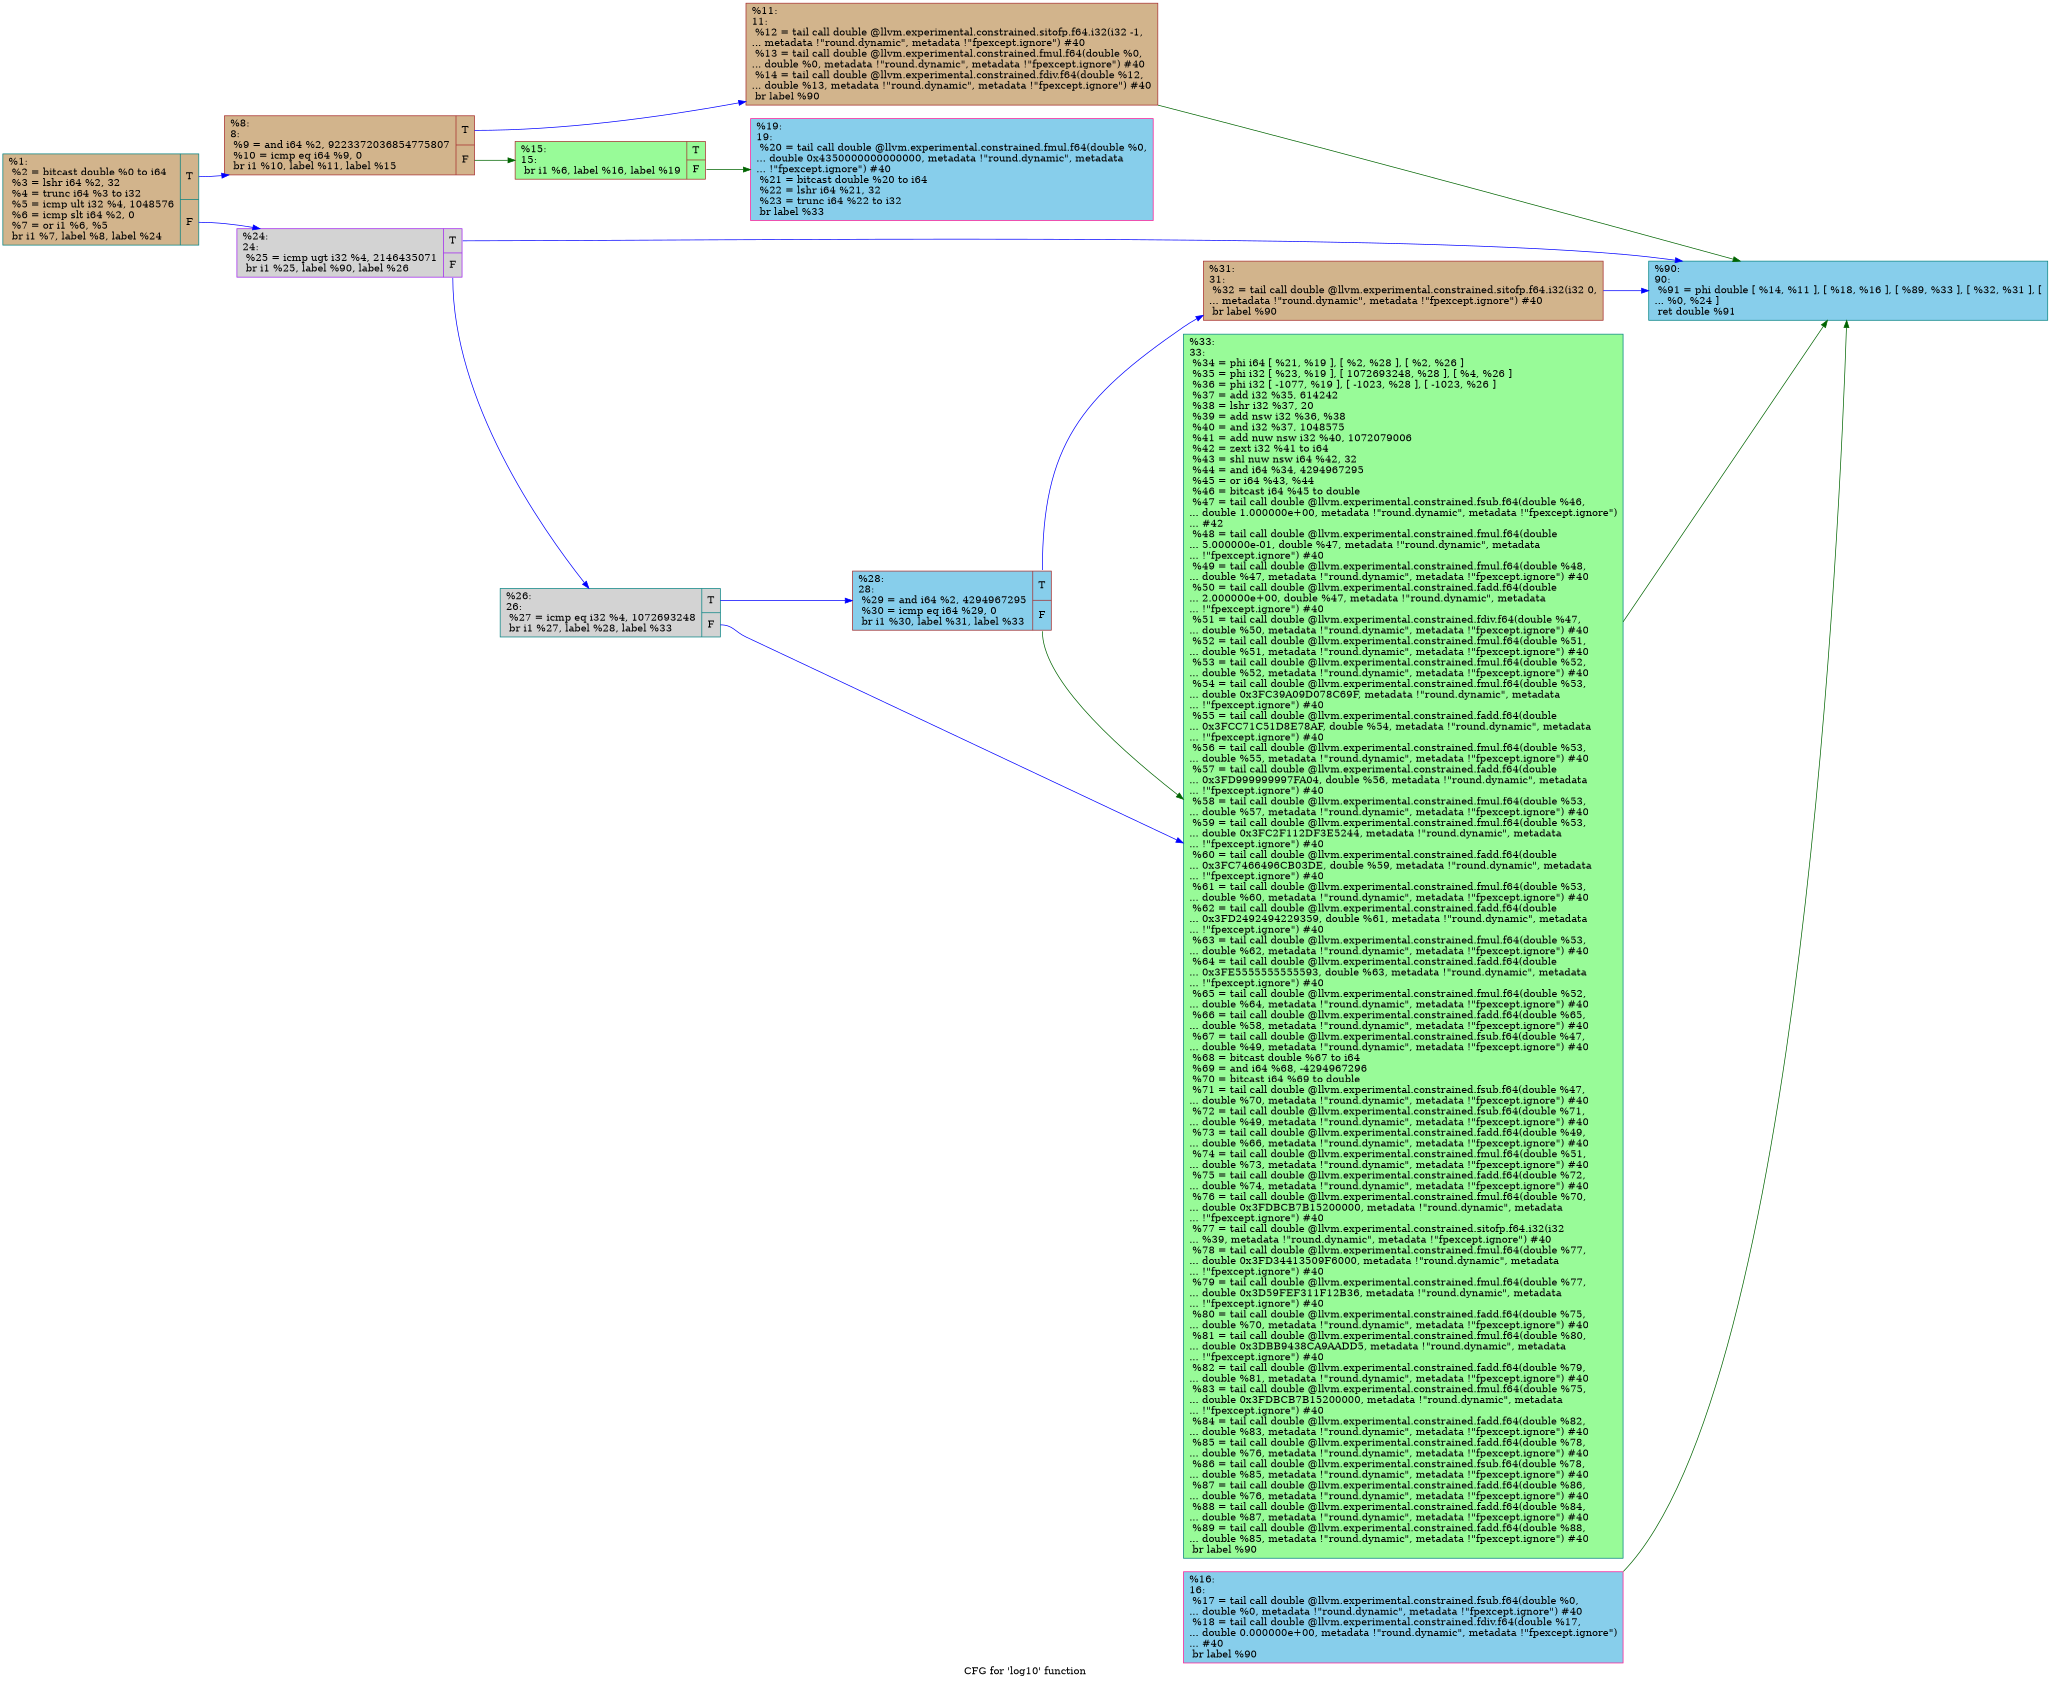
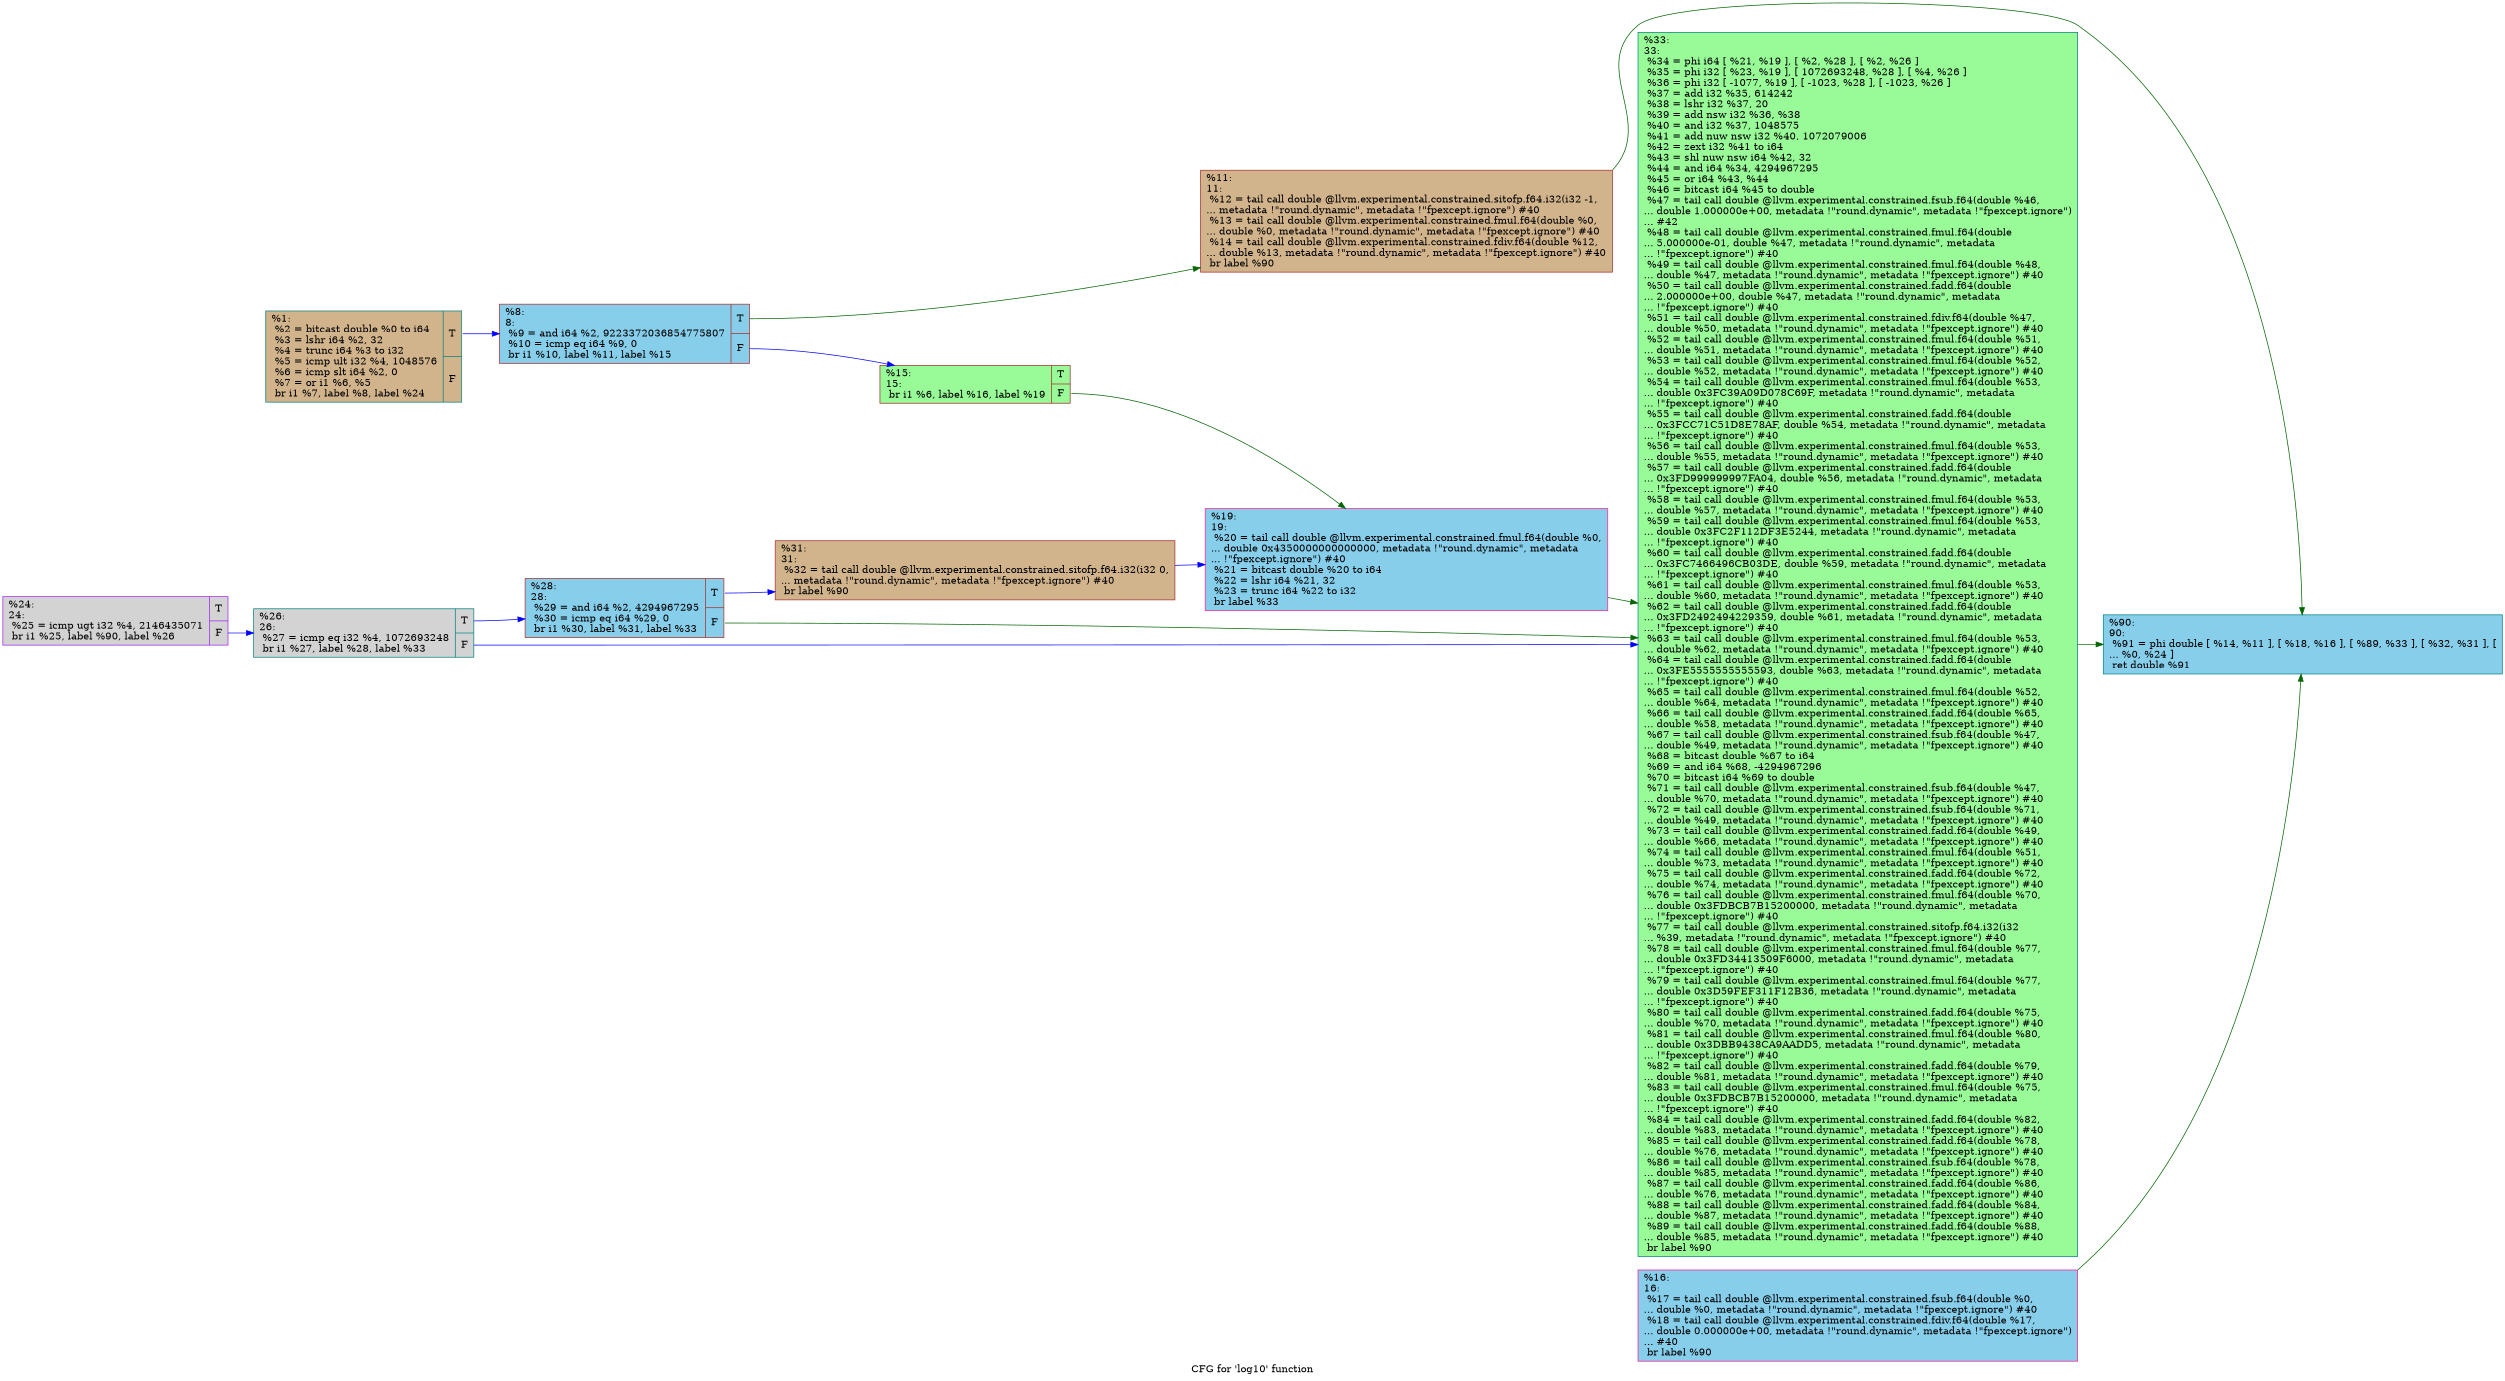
(607, 122) -> (973, 304)
(349, 145) -> (625, 334)
(491, 160) -> (819, 353)
(226, 224) -> none
(1069, 239) -> none
(1622, 291) -> (1186, 565)
none -> (1619, 600)
